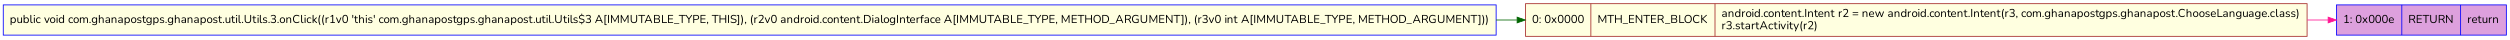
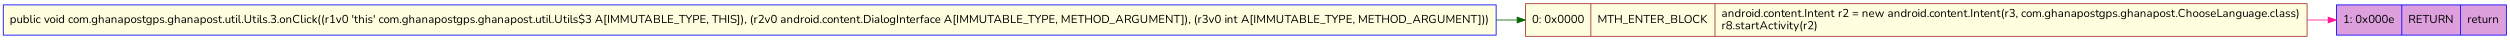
(1770, 26) -> (1770, 26)
